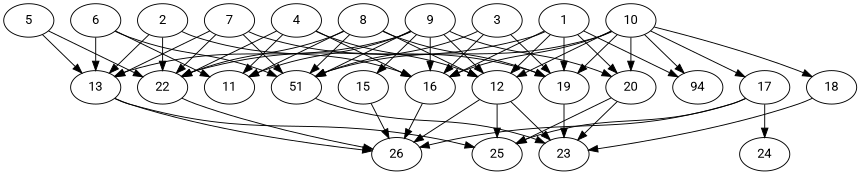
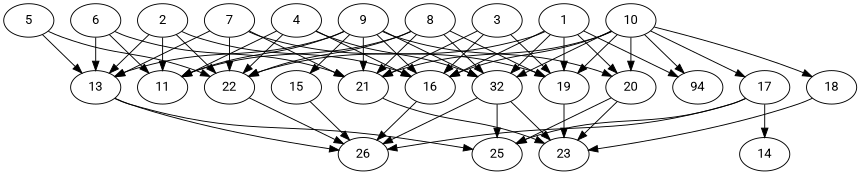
none -> (163, 49)
(296, 87) -> (363, 87)
(497, 87) -> (497, 87)
(765, 154) -> (765, 154)
